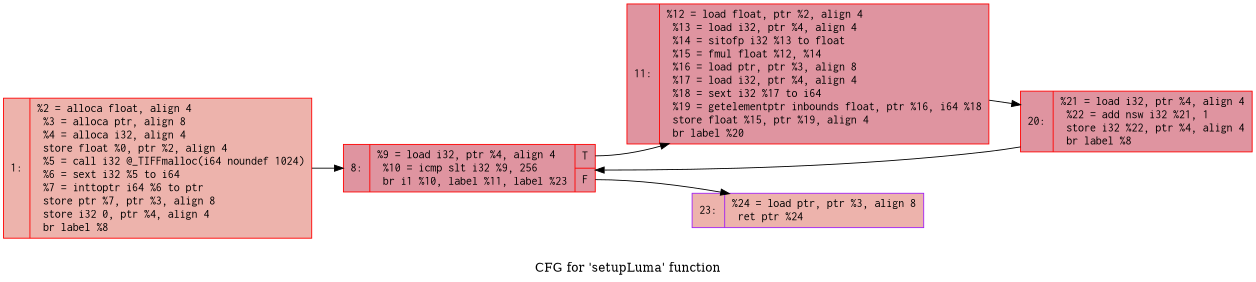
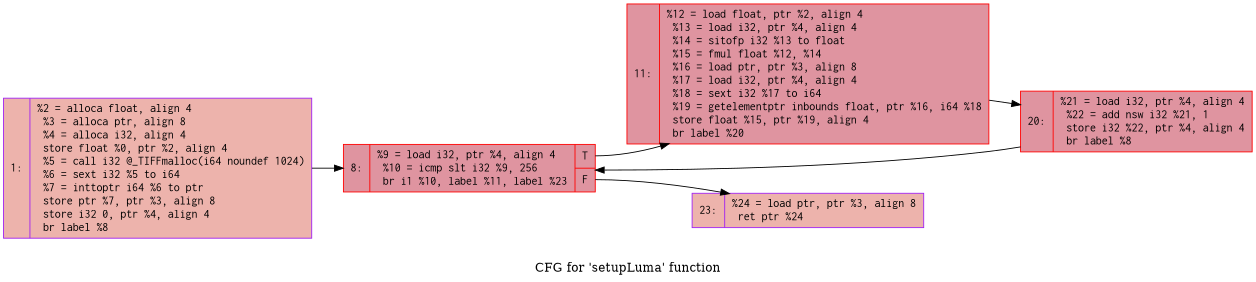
(158, 168) -> (158, 168)
